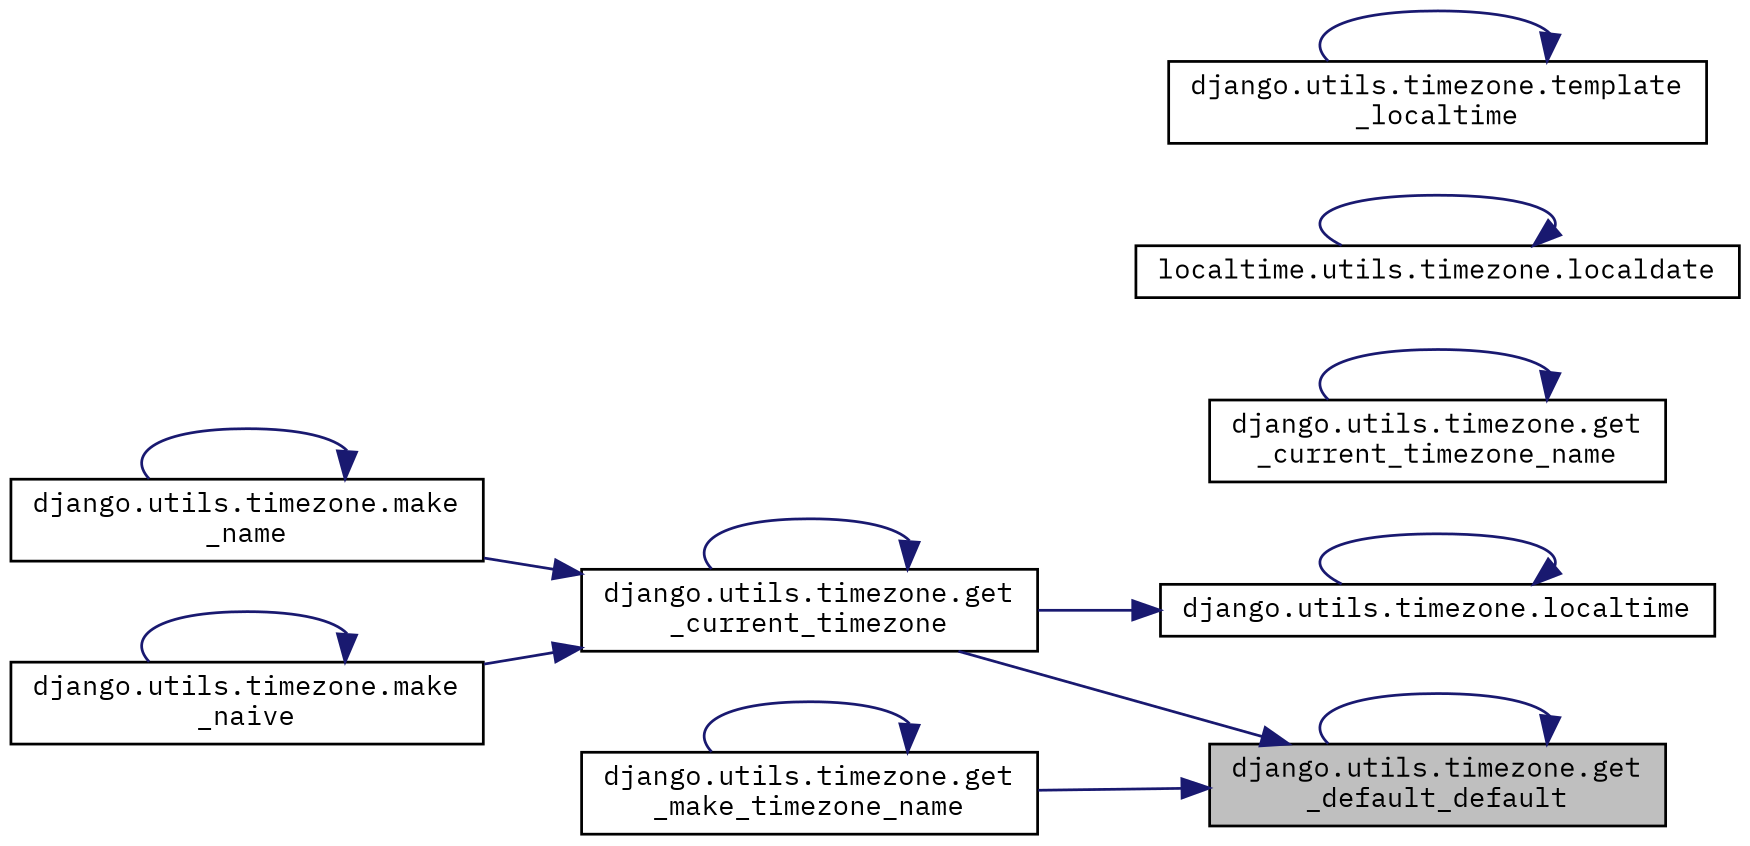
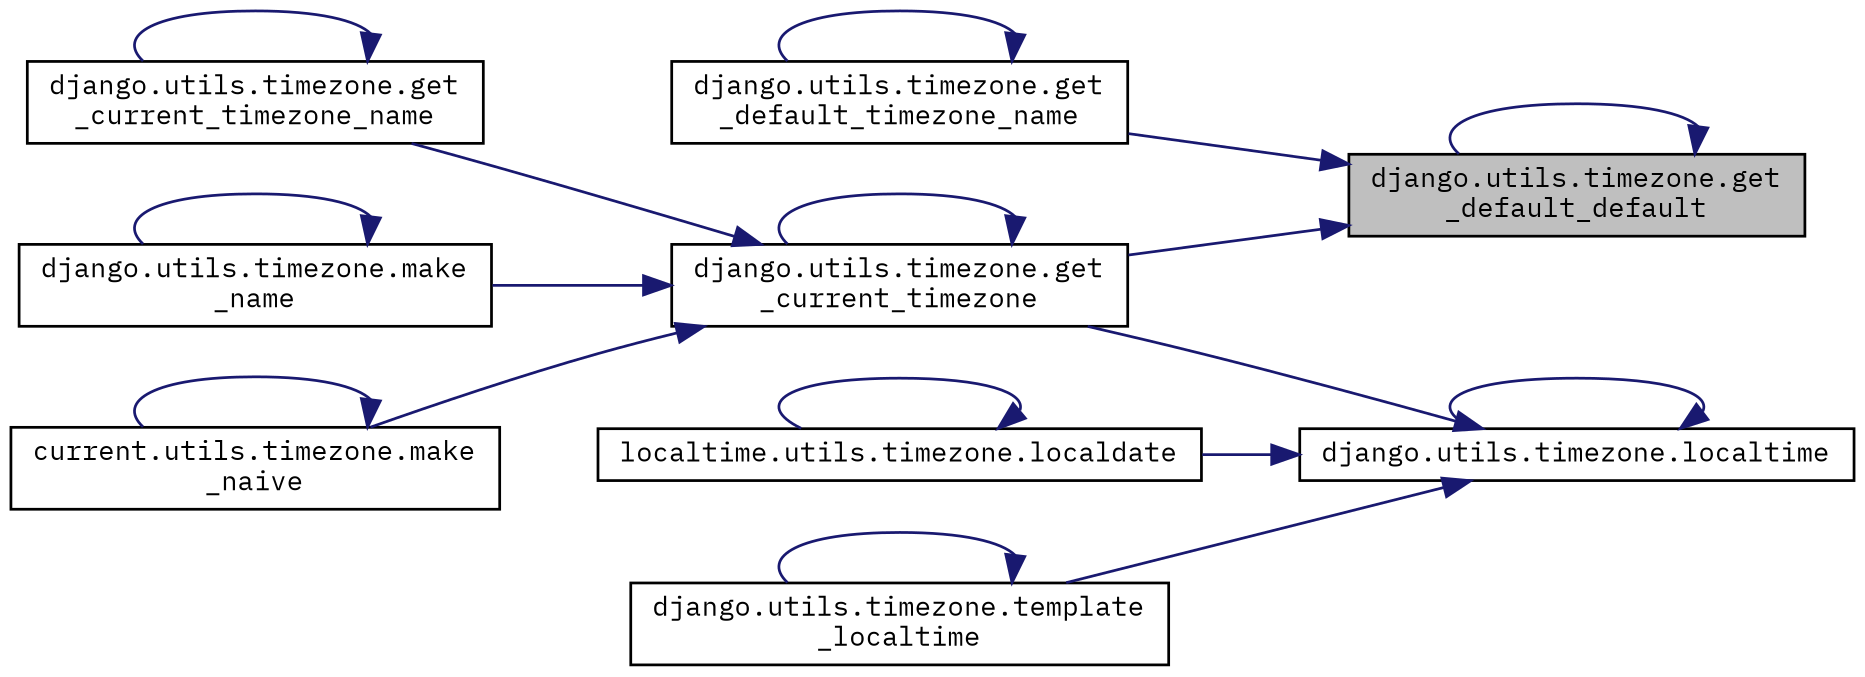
none -> (573, 189)
none -> (1237, 455)
none -> (1255, 535)
(247, 703) -> (255, 468)
(810, 793) -> (900, 102)
